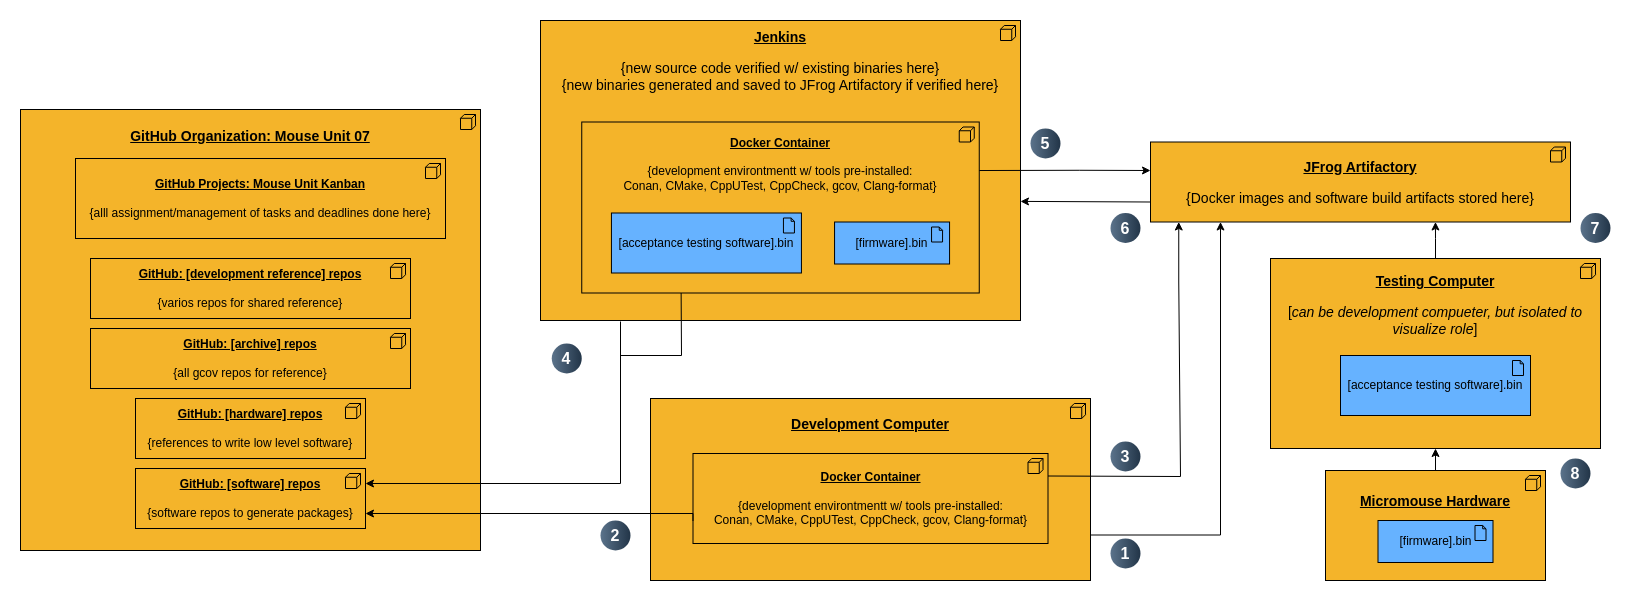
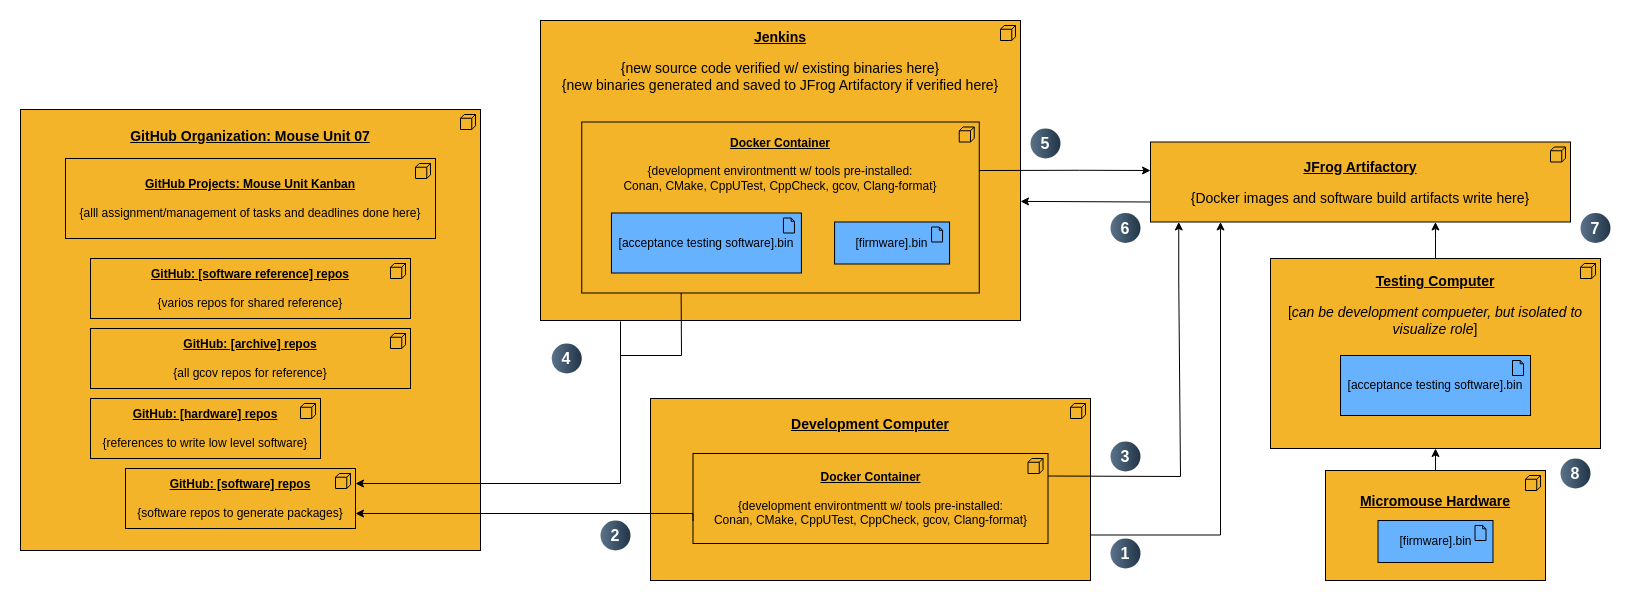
(1361, 183) -> (1361, 183)
(261, 199) -> (251, 199)
(251, 289) -> (251, 289)
(251, 429) -> (206, 429)
(251, 499) -> (241, 499)
